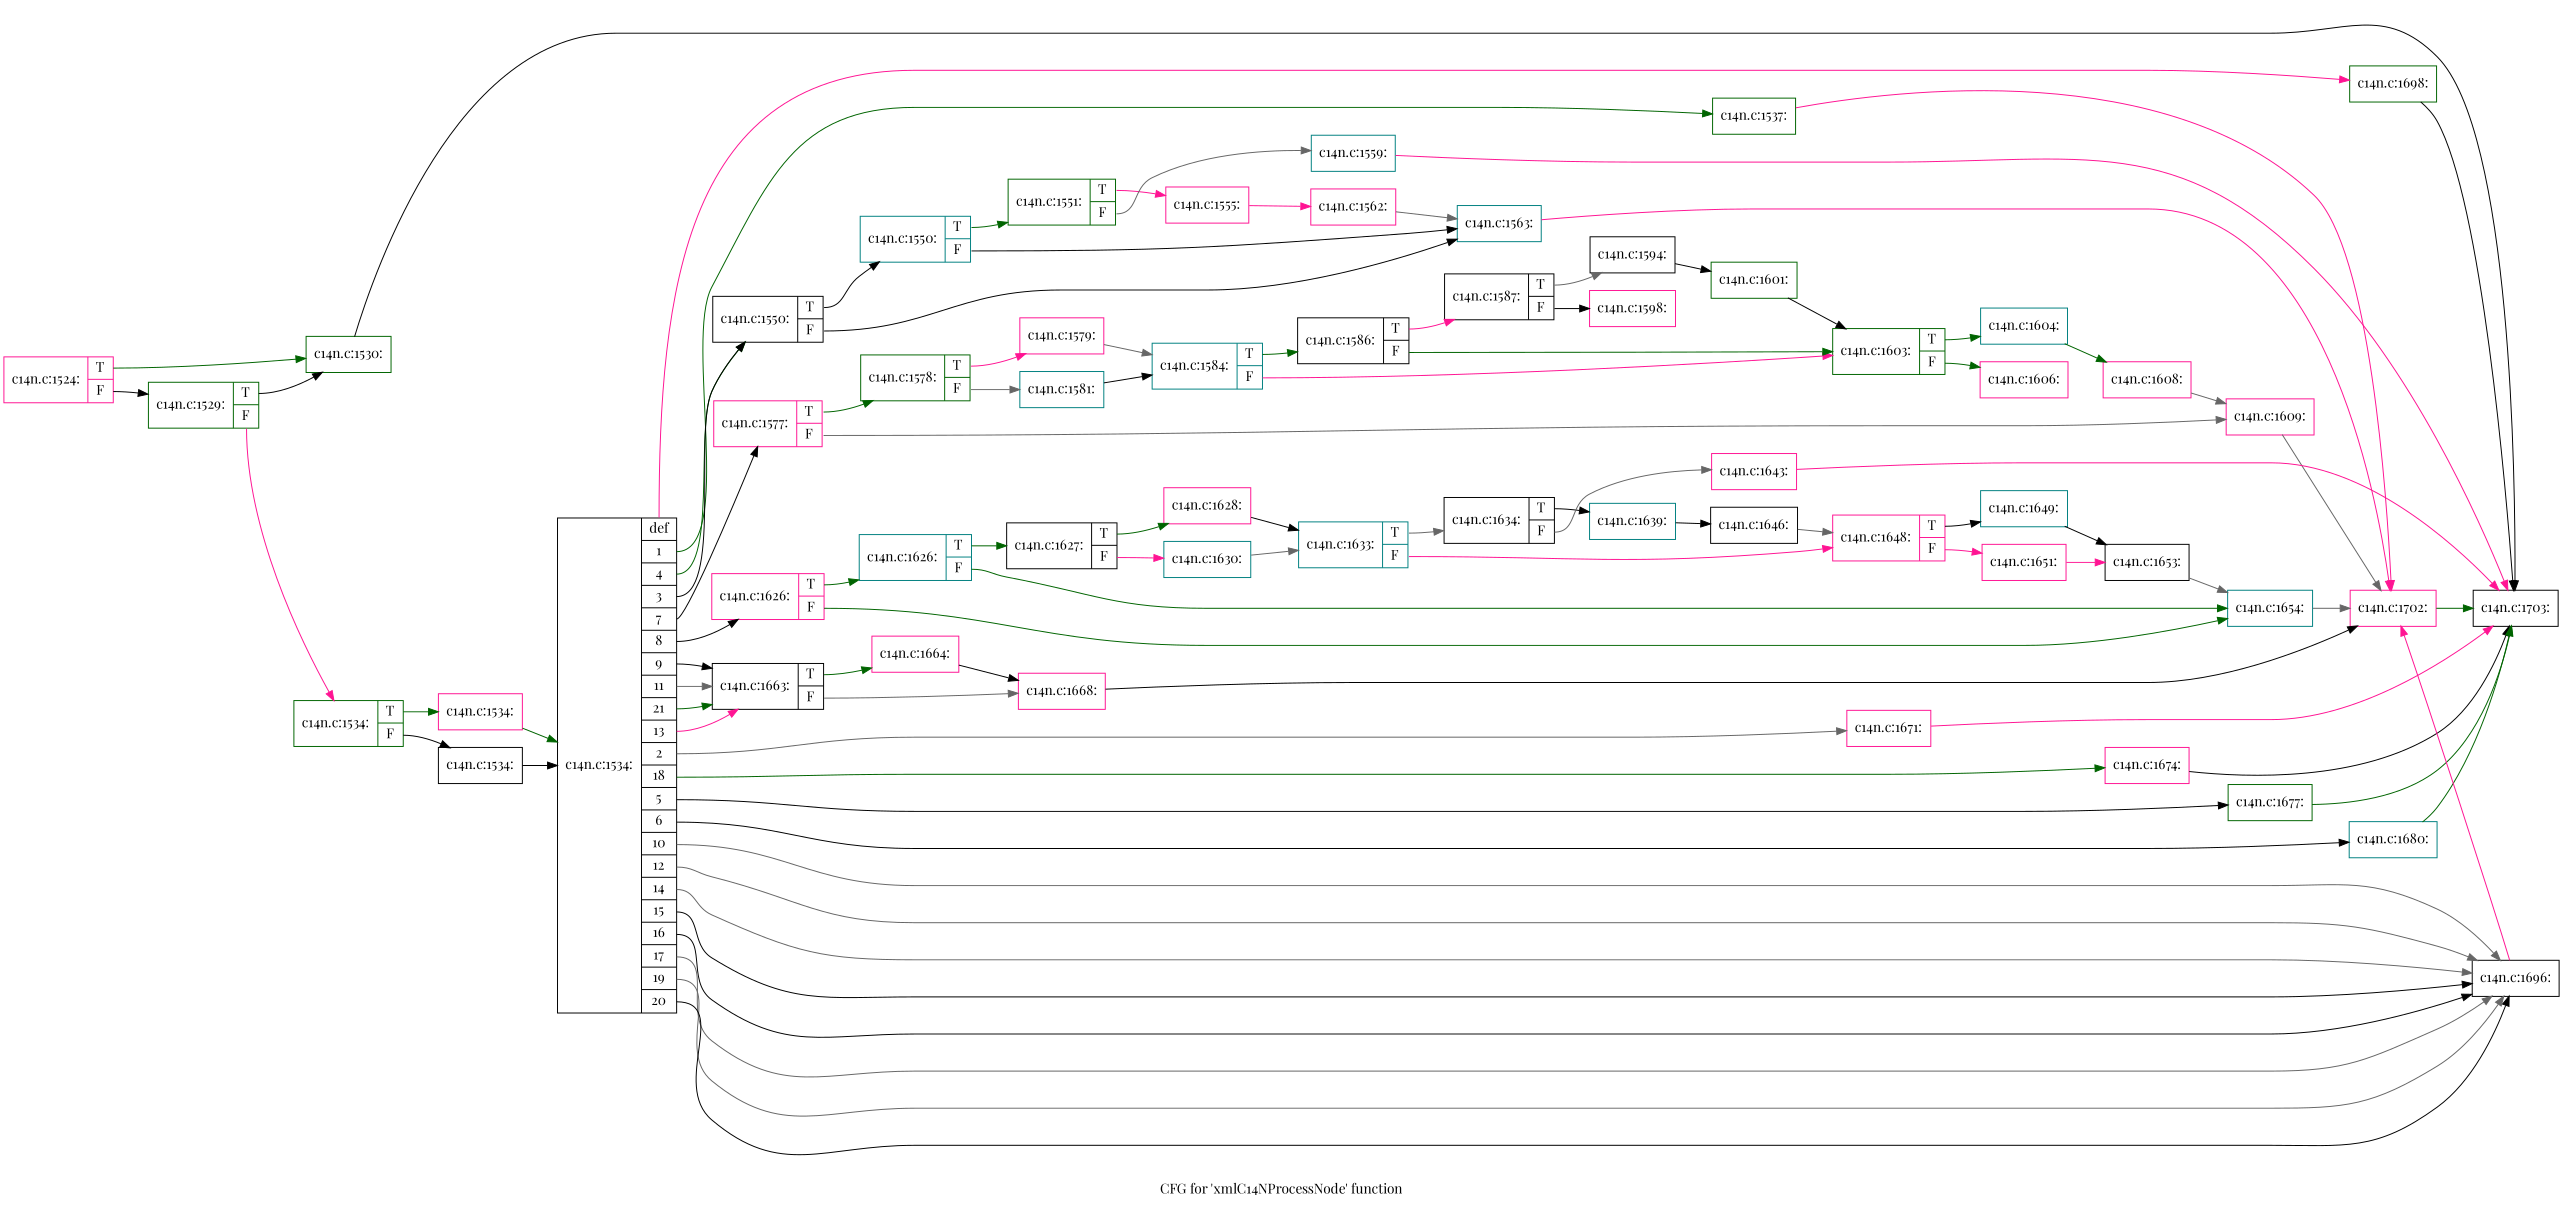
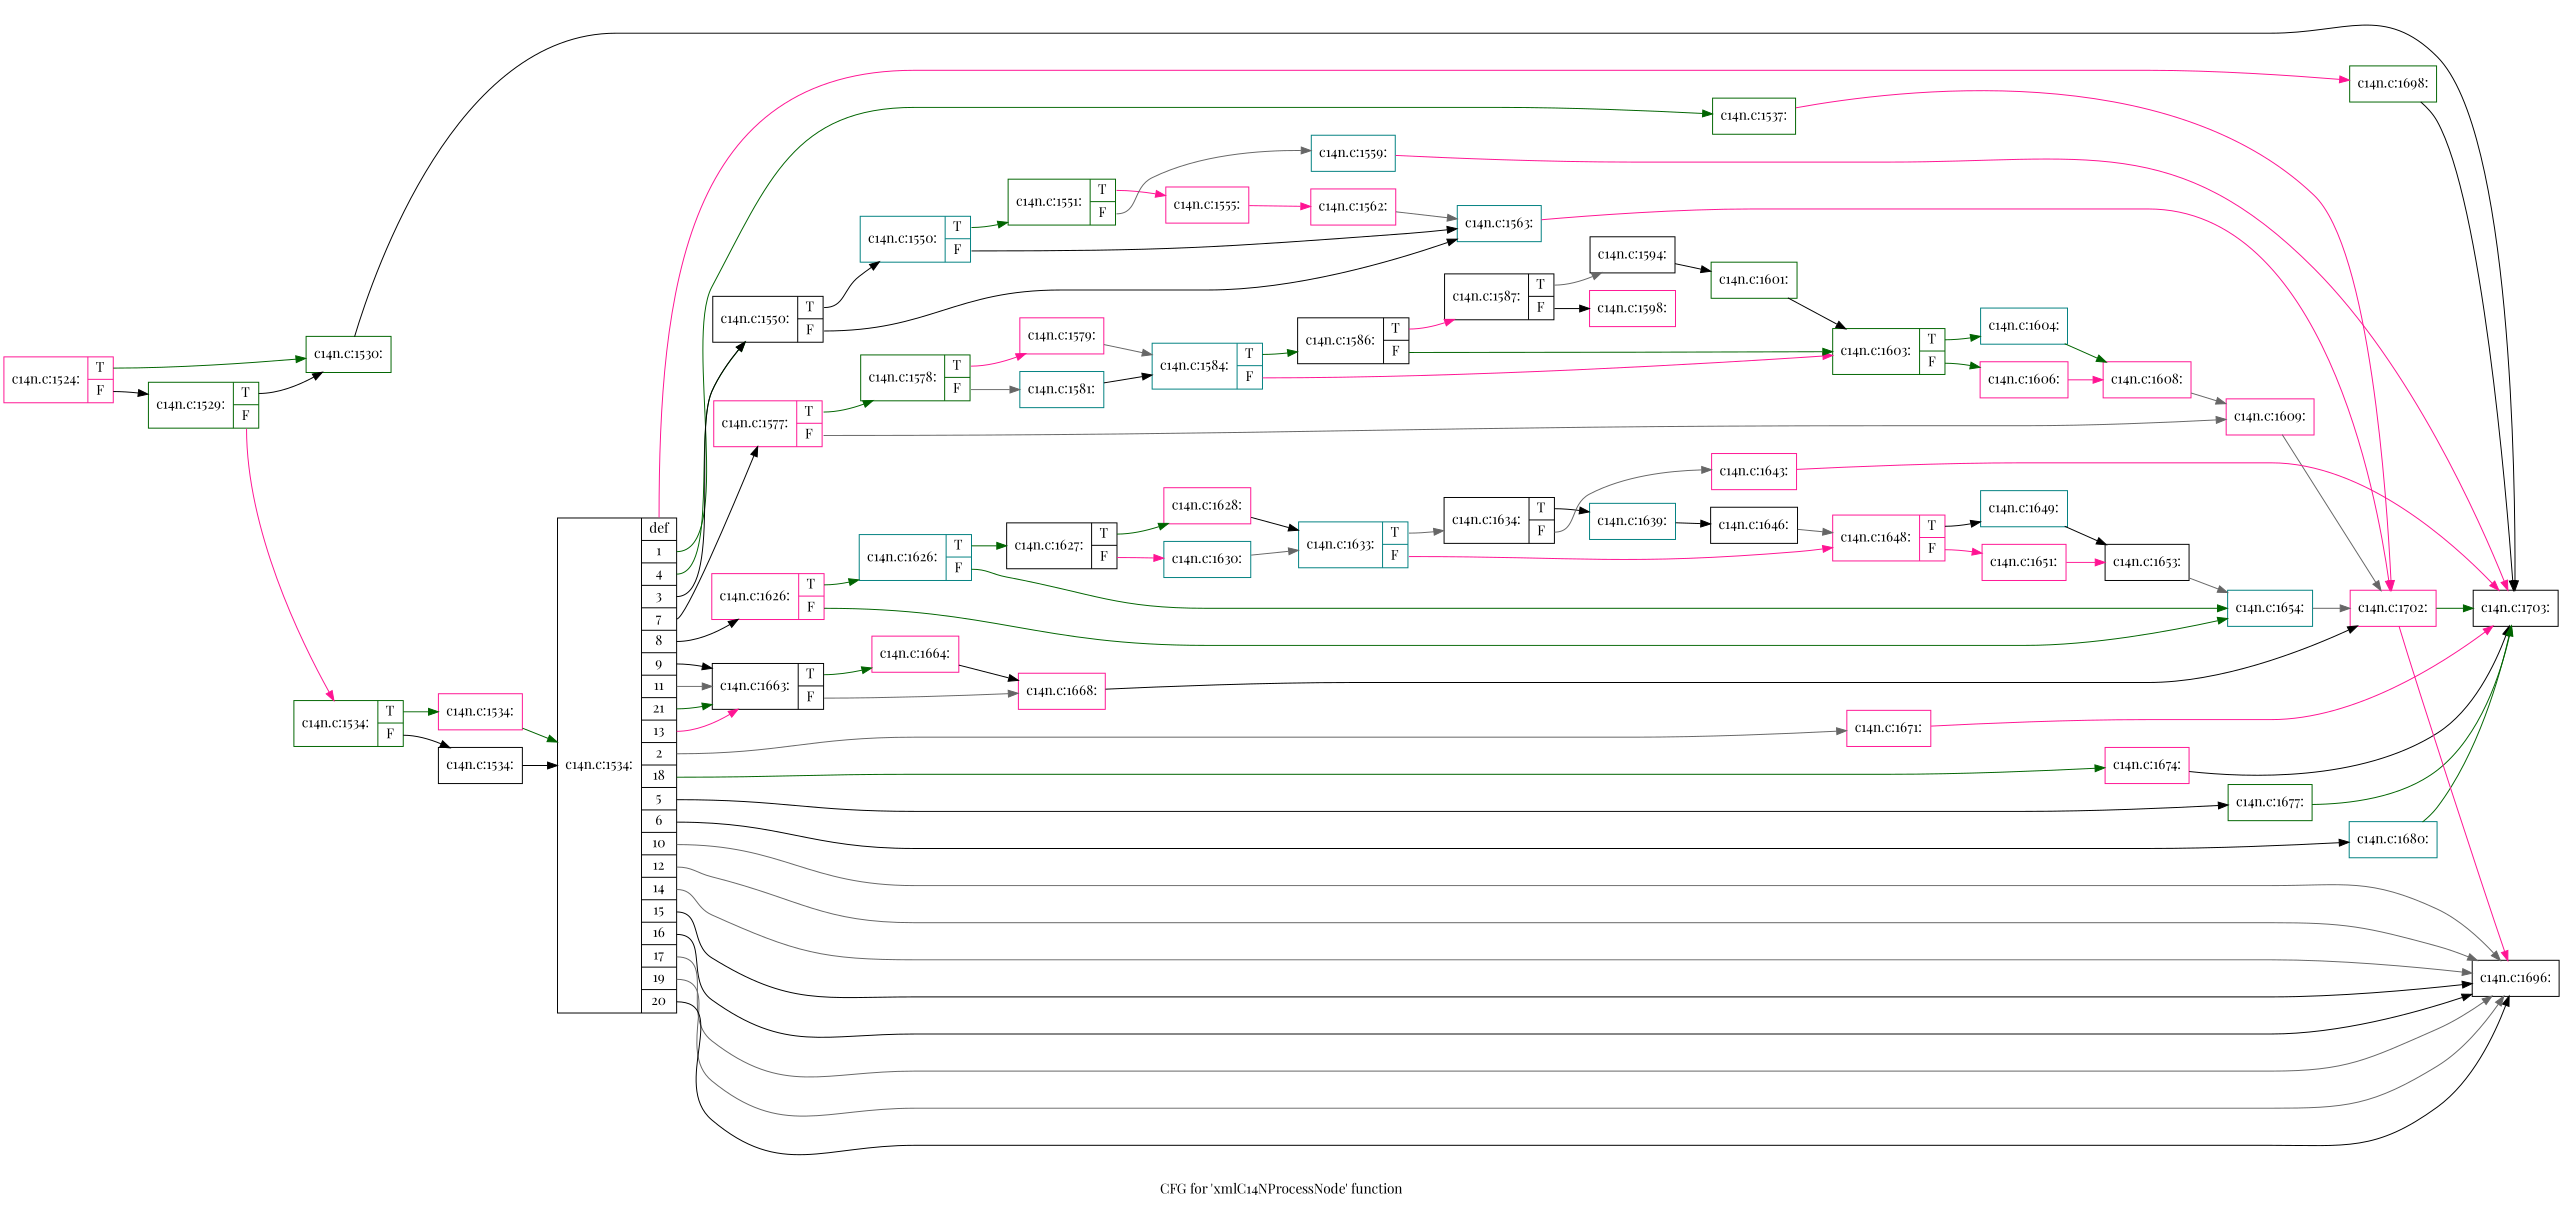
none -> (2080, 380)
(2458, 798) -> (2454, 797)
